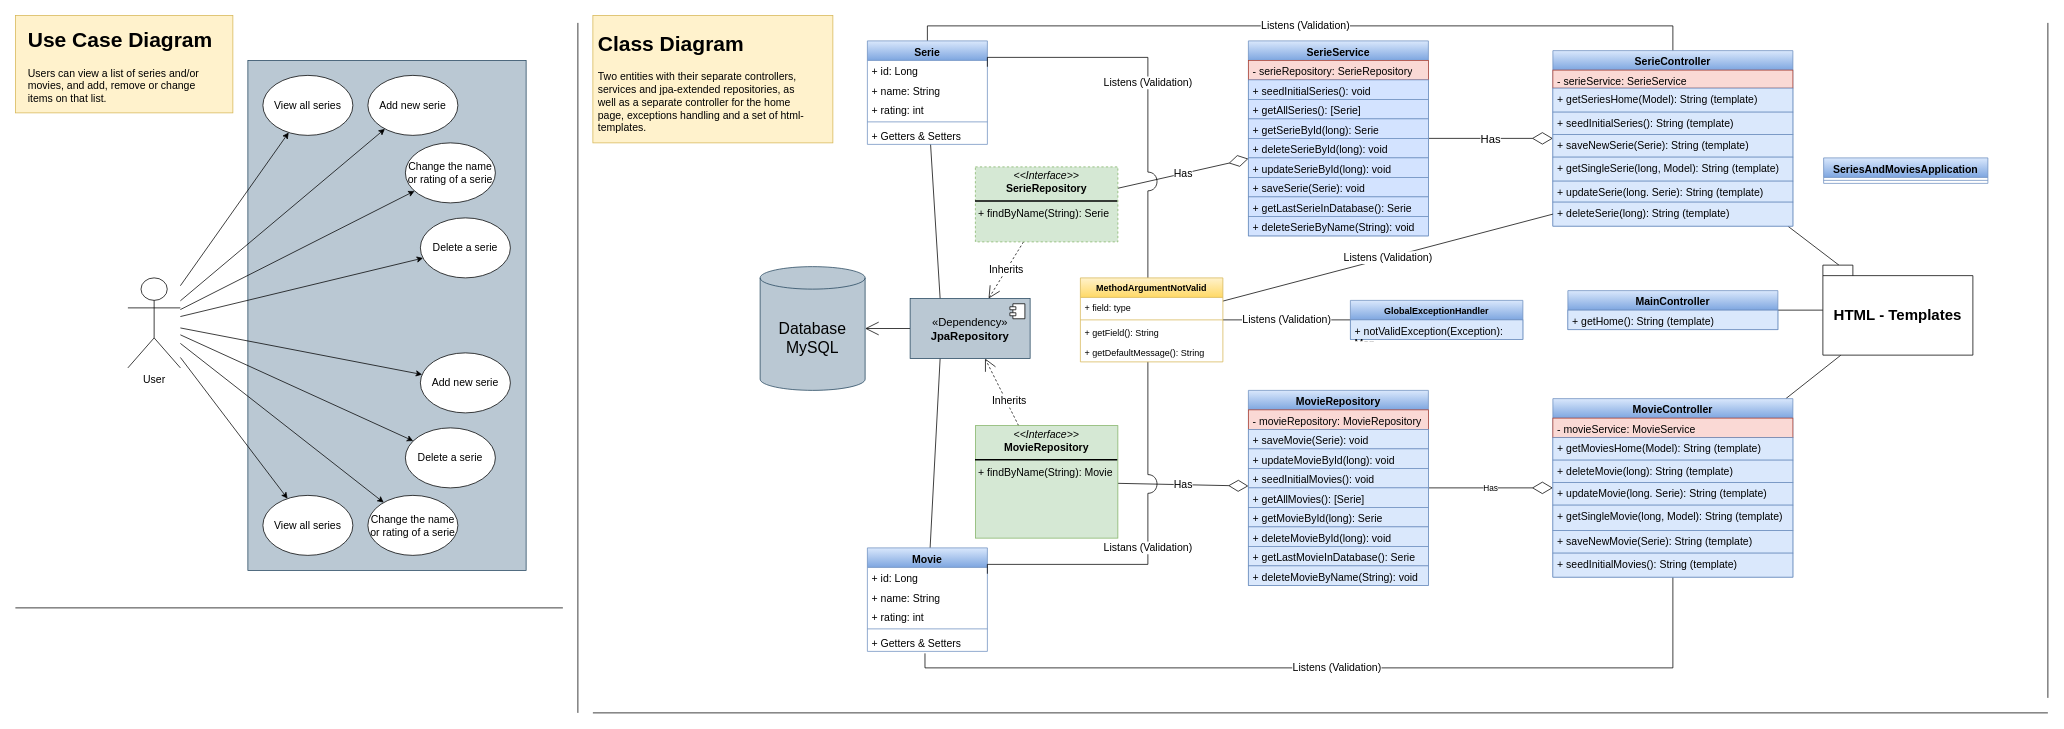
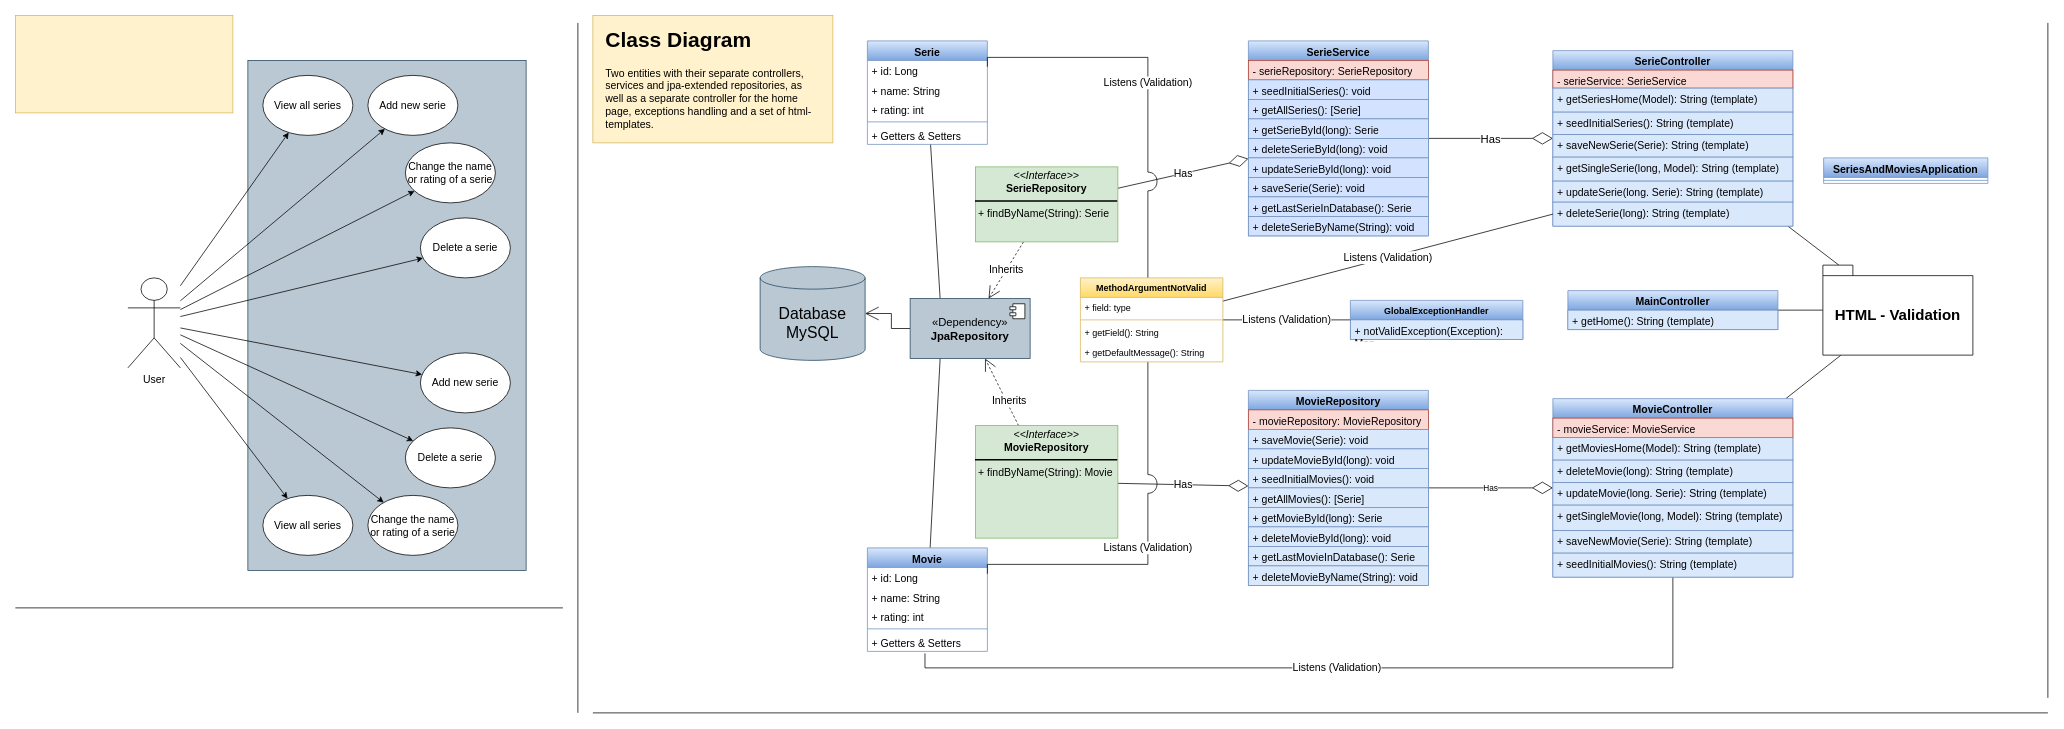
(1305, 26) -> none
(124, 64) -> none
(704, 83) -> (711, 79)
(1047, 204) -> (1047, 204)
(1898, 314) -> (1898, 314)
(813, 329) -> (813, 314)
